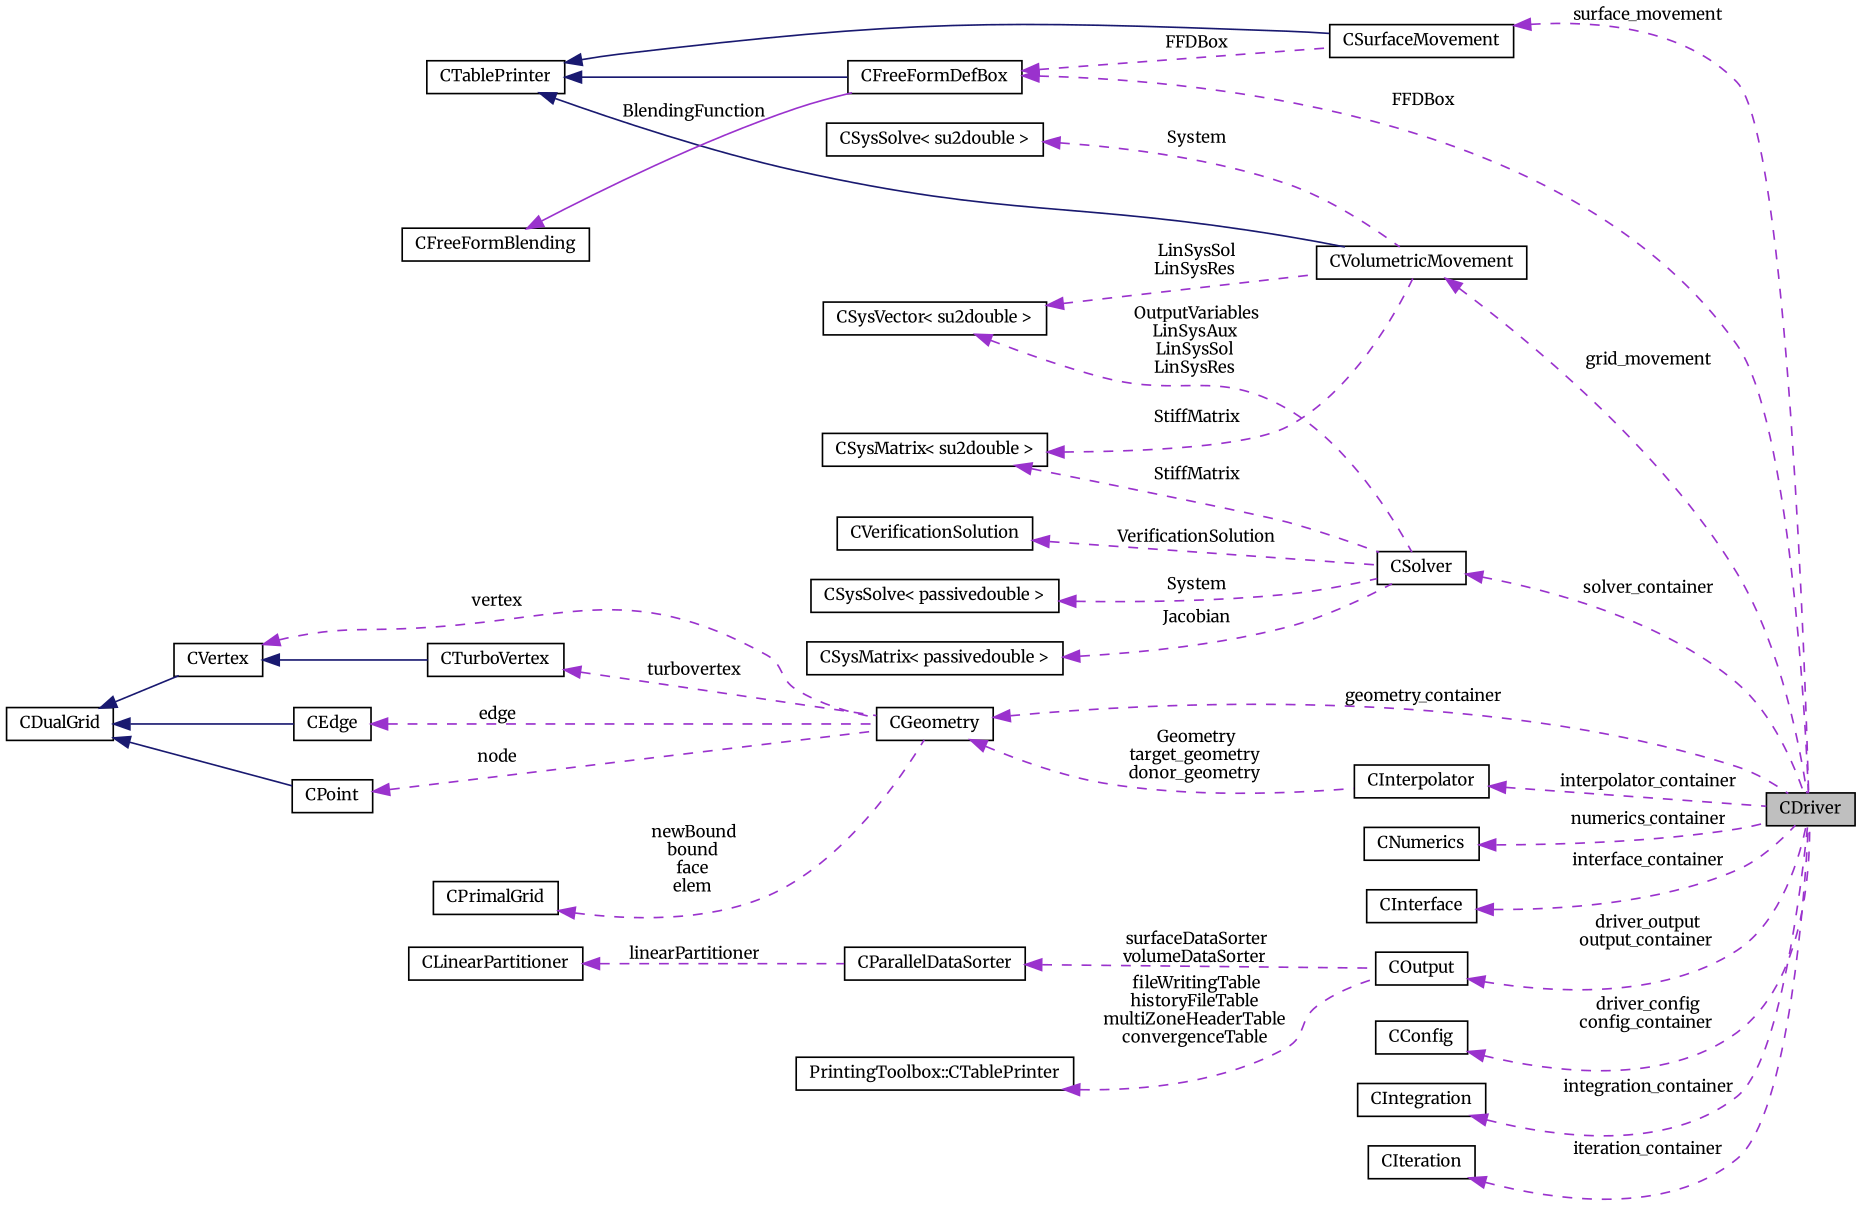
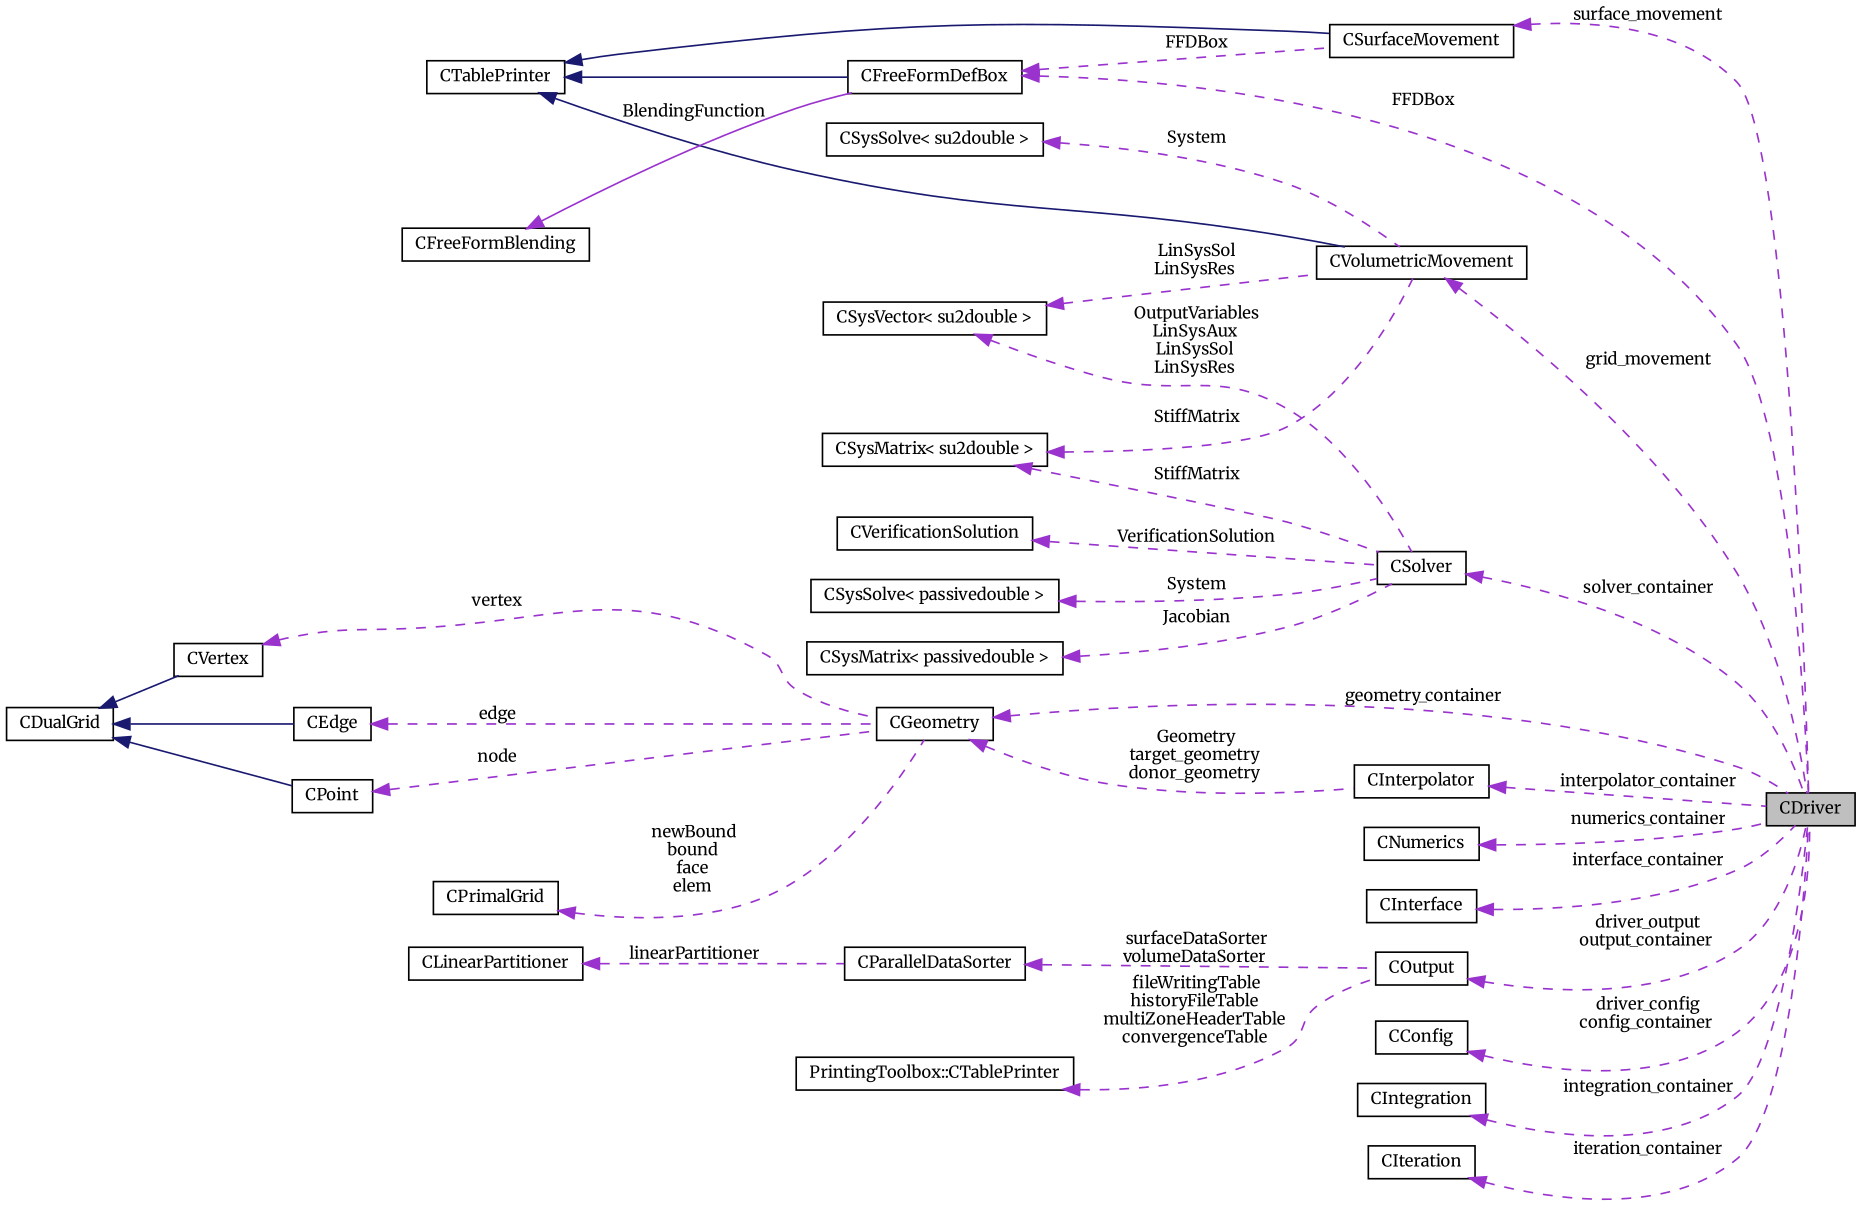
(496, 660) -> none
